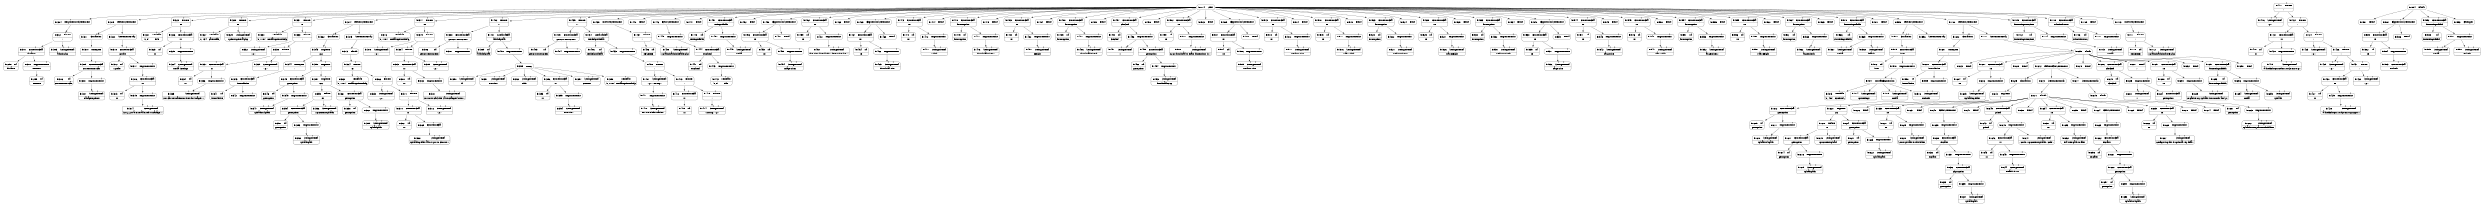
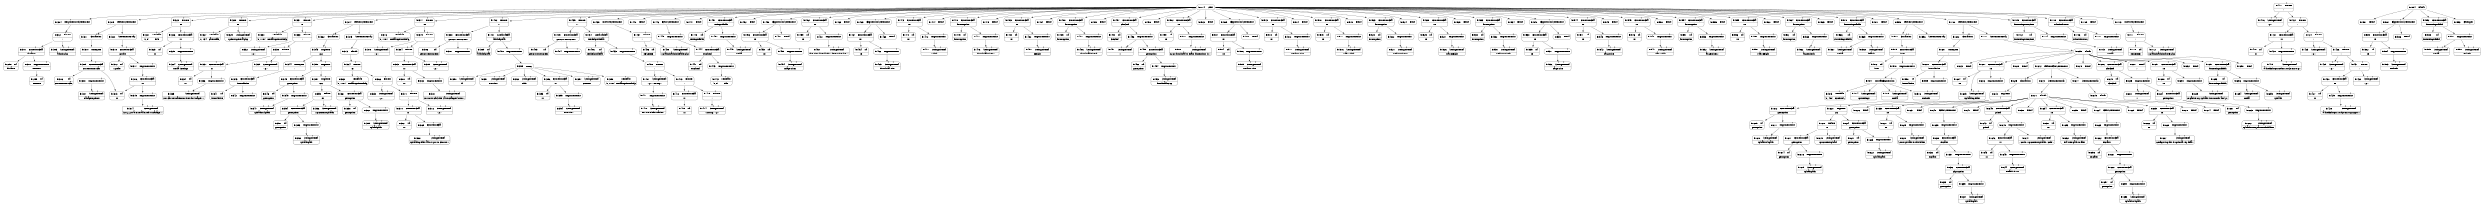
(2398, 64) -> (2399, 64)
(92, 74) -> (110, 79)
(1983, 87) -> (1973, 79)
